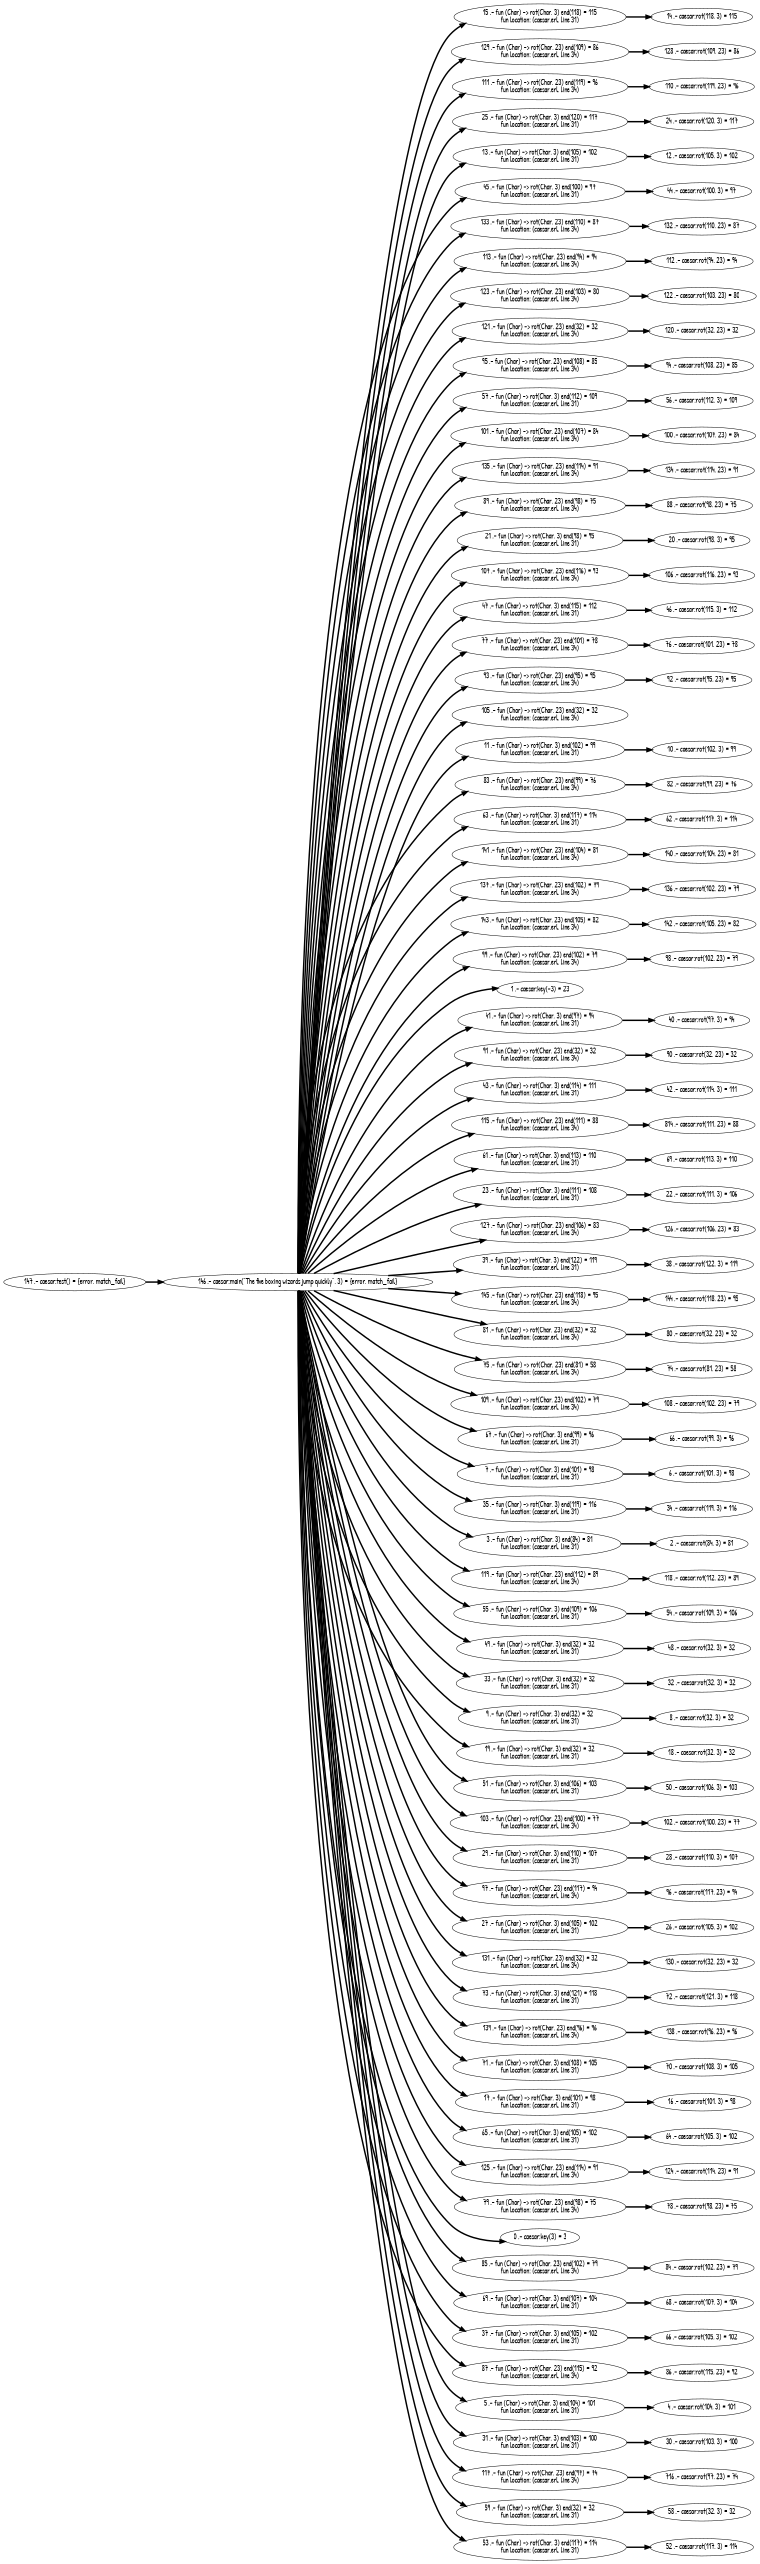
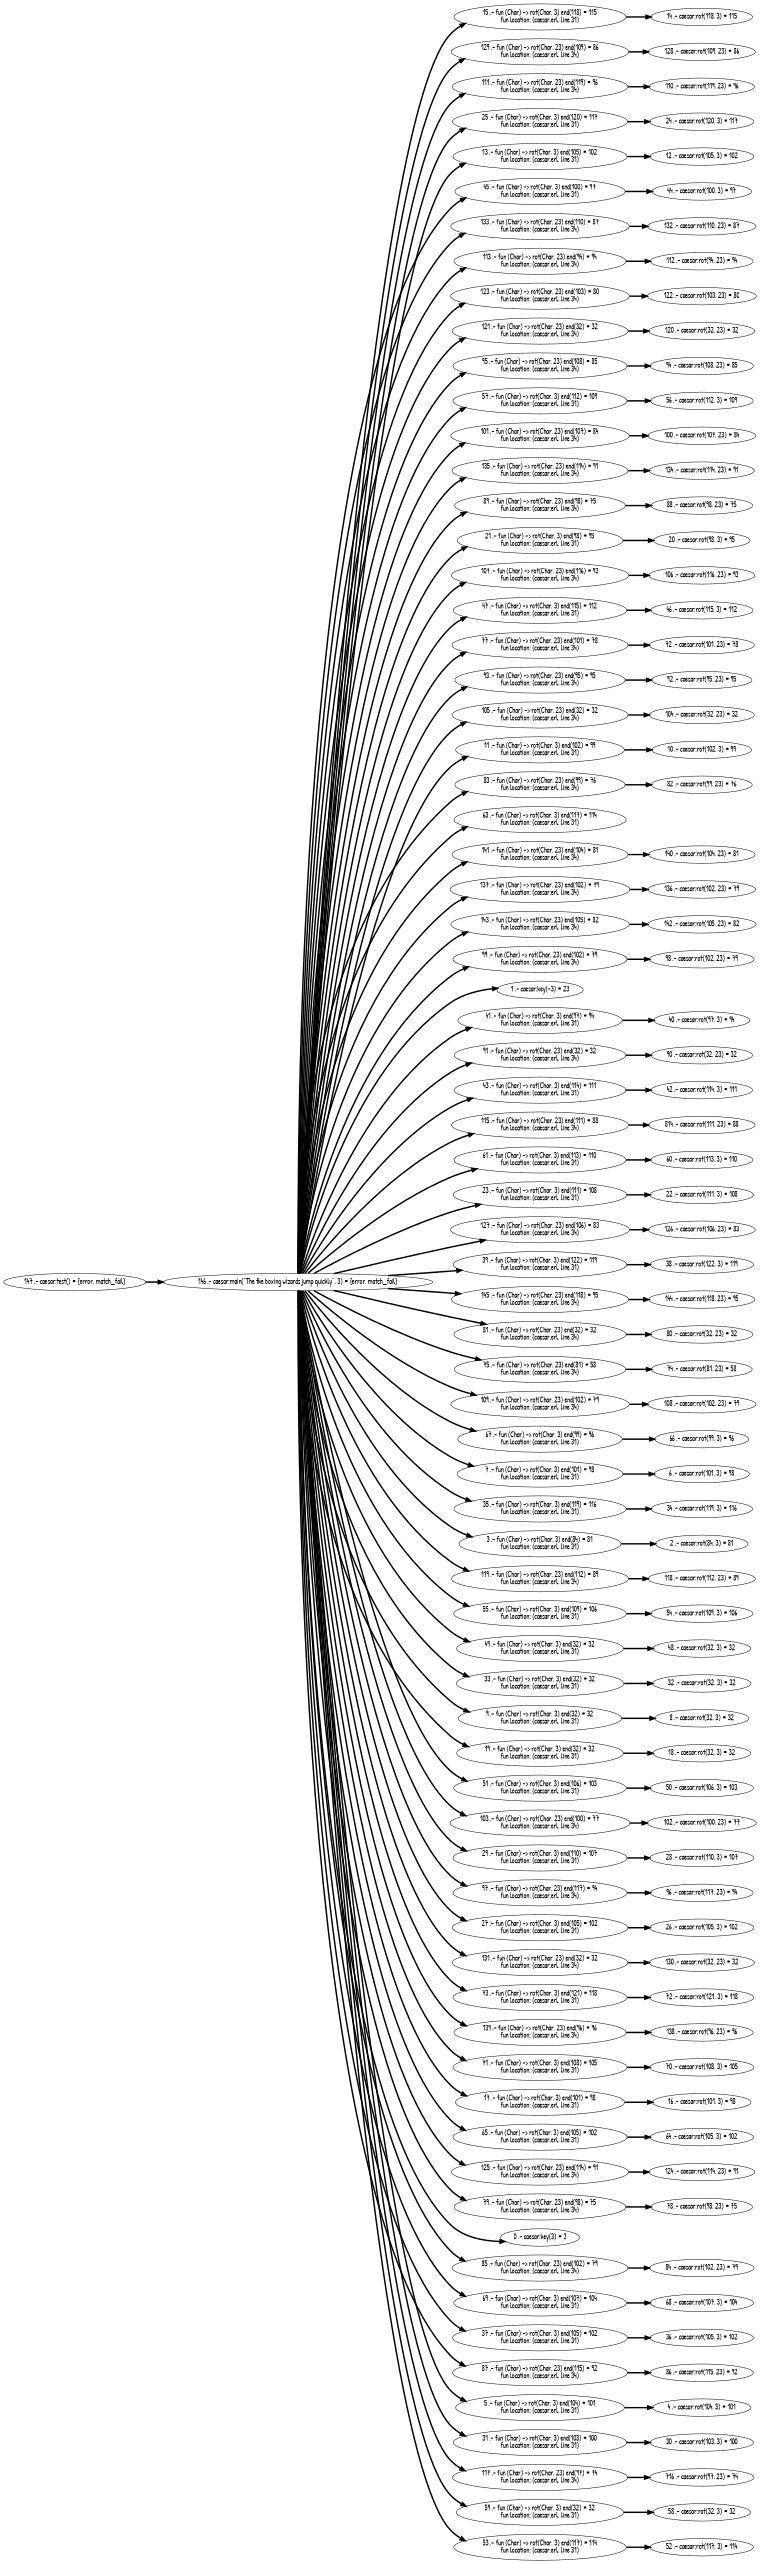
(702, 645) -> (702, 645)
none -> (702, 715)
(702, 820) -> none
(702, 1160) -> (702, 1160)
(702, 1195) -> (702, 1195)
(702, 2338) -> (702, 2338)
